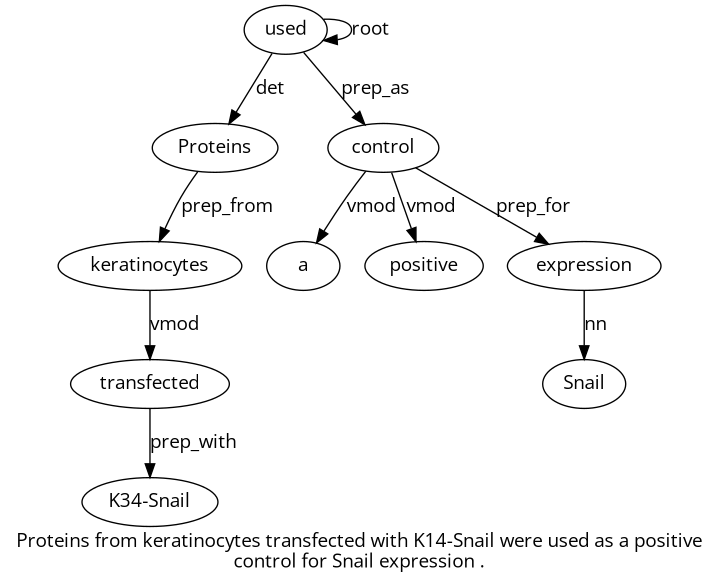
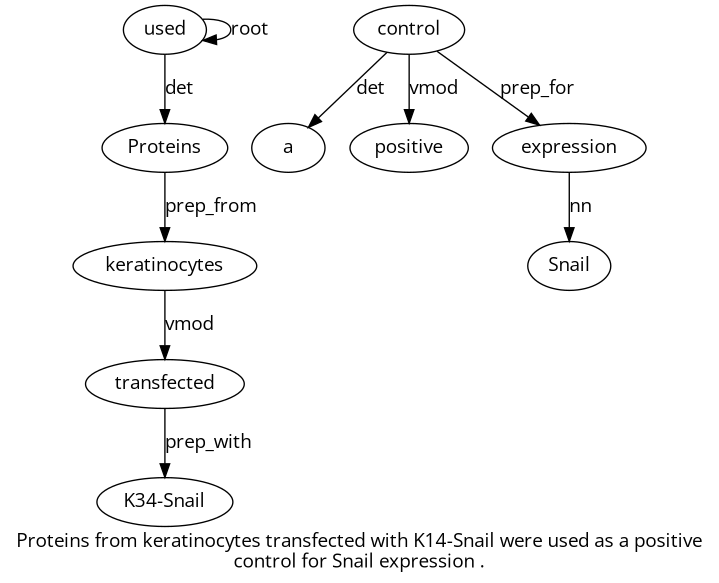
(330, 83) -> none
(372, 207) -> (371, 89)
